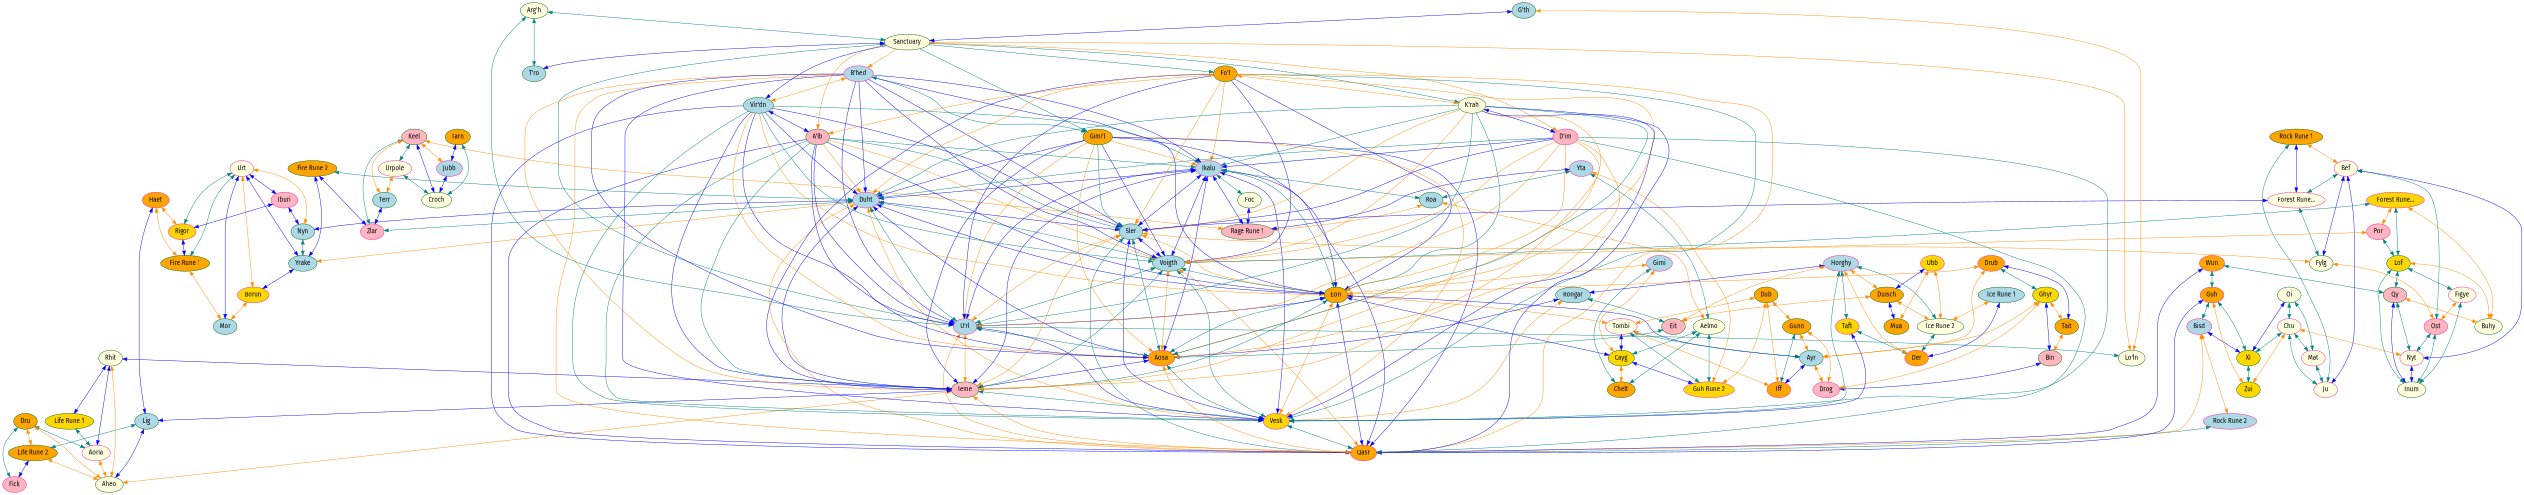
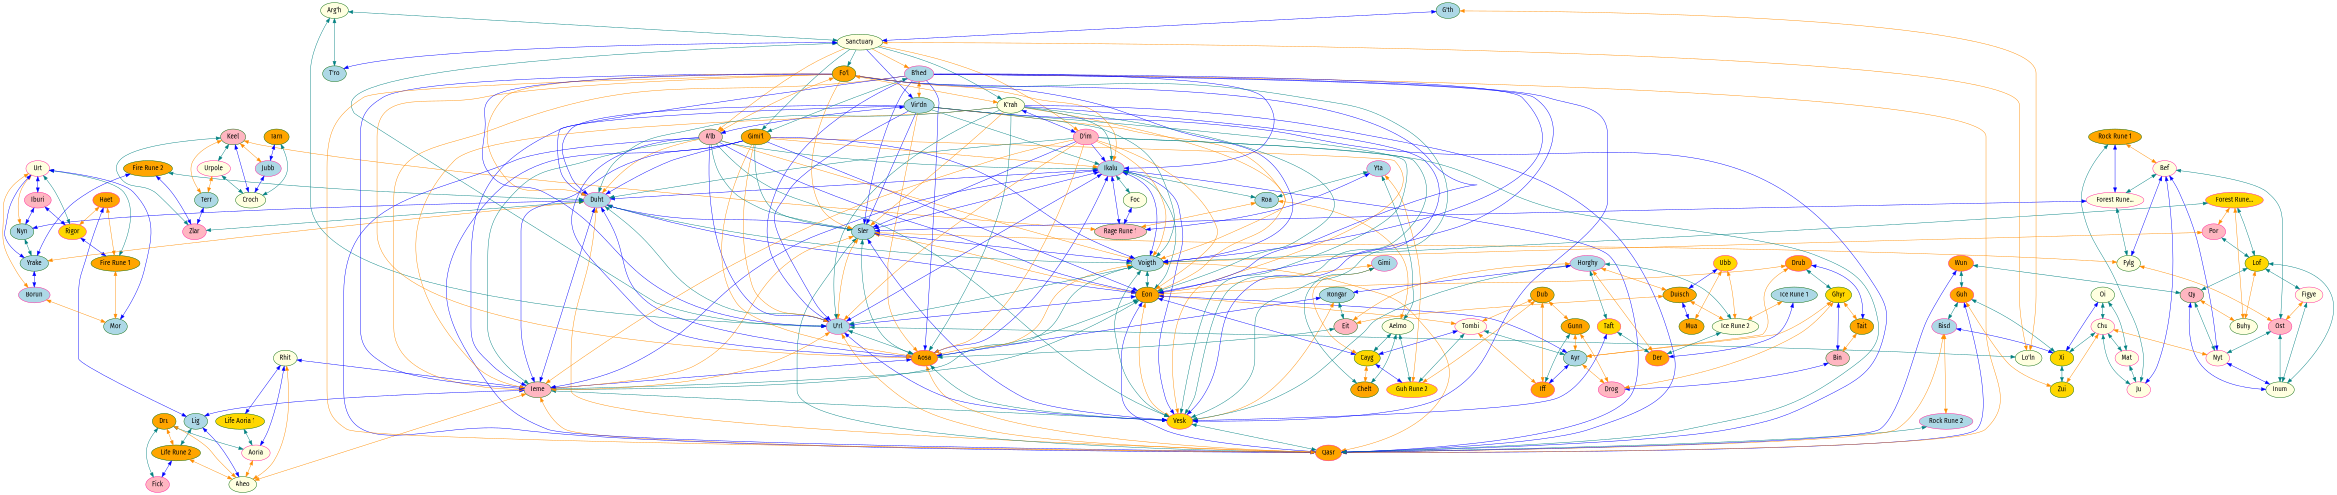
(253, 295) -> (34, 295)
(1015, 373) -> none
(69, 421) -> (240, 421)
